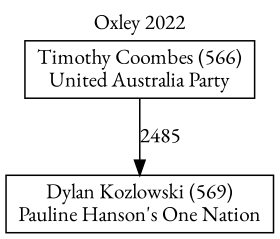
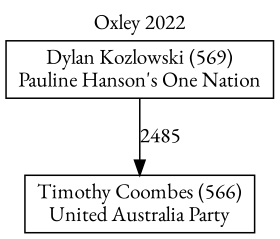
(140, 129) -> (140, 129)
